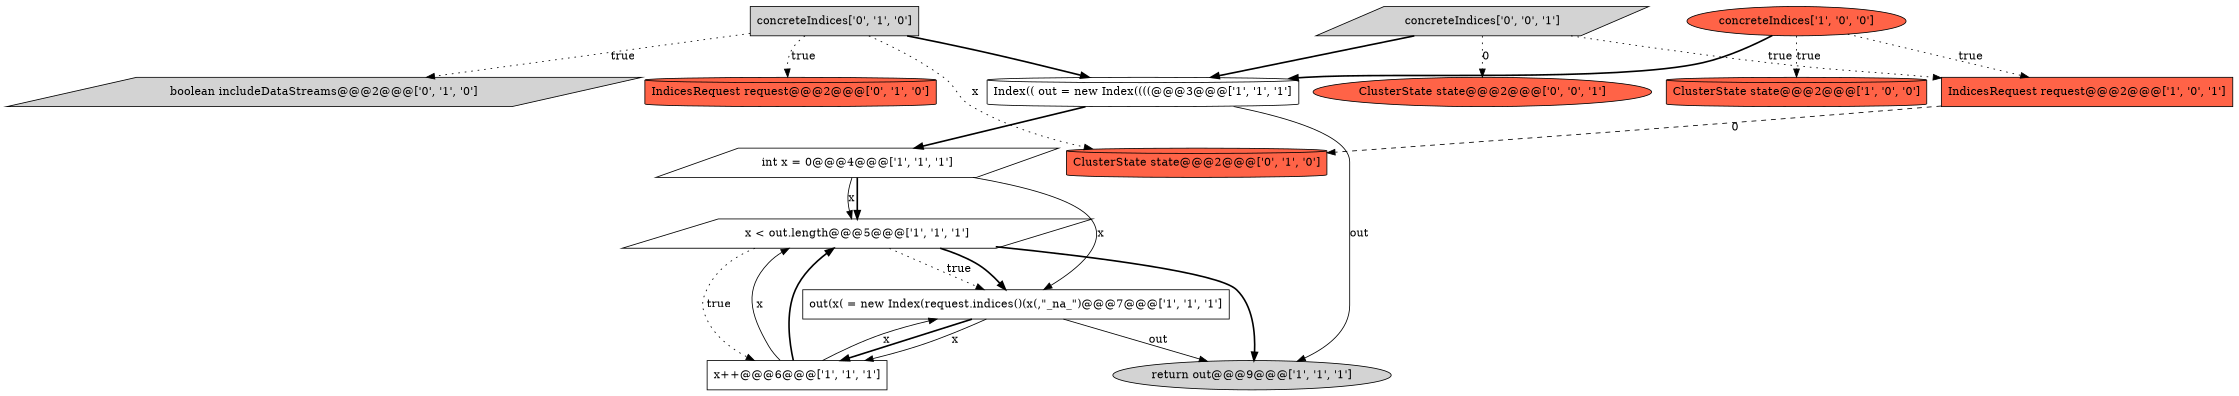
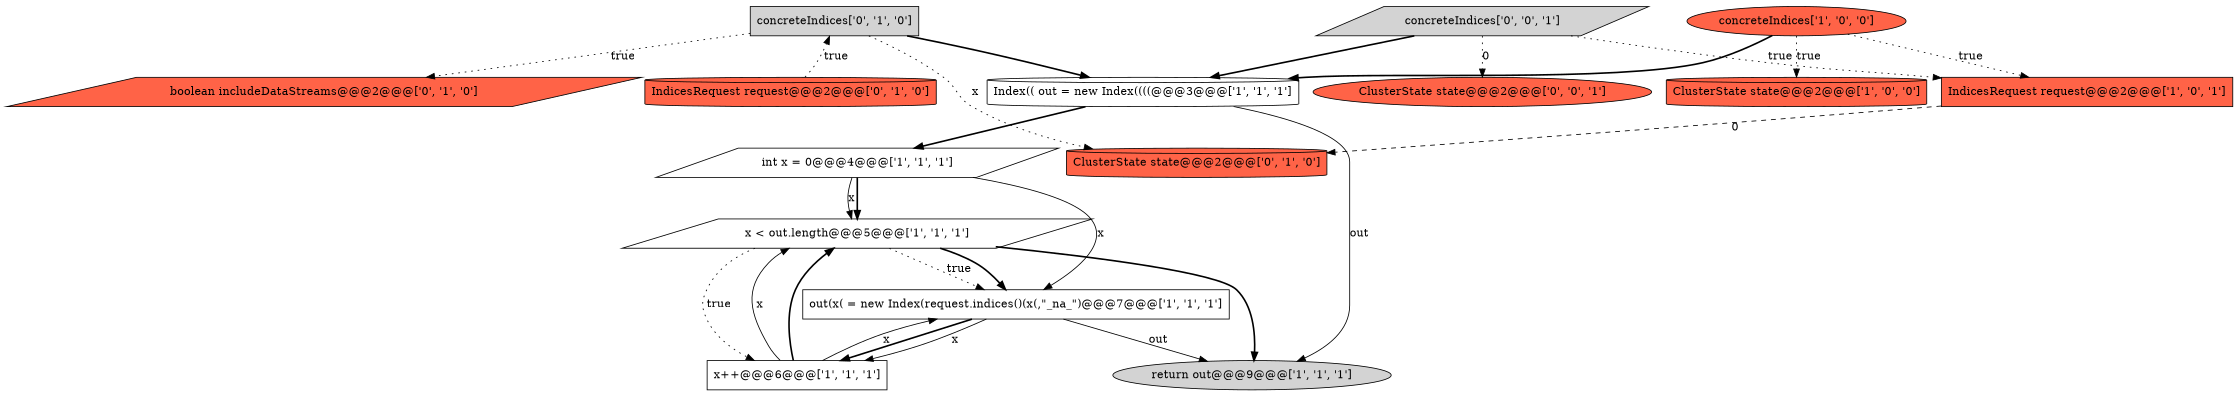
(792, 50) -> (817, 61)
(324, 92) -> (324, 92)
